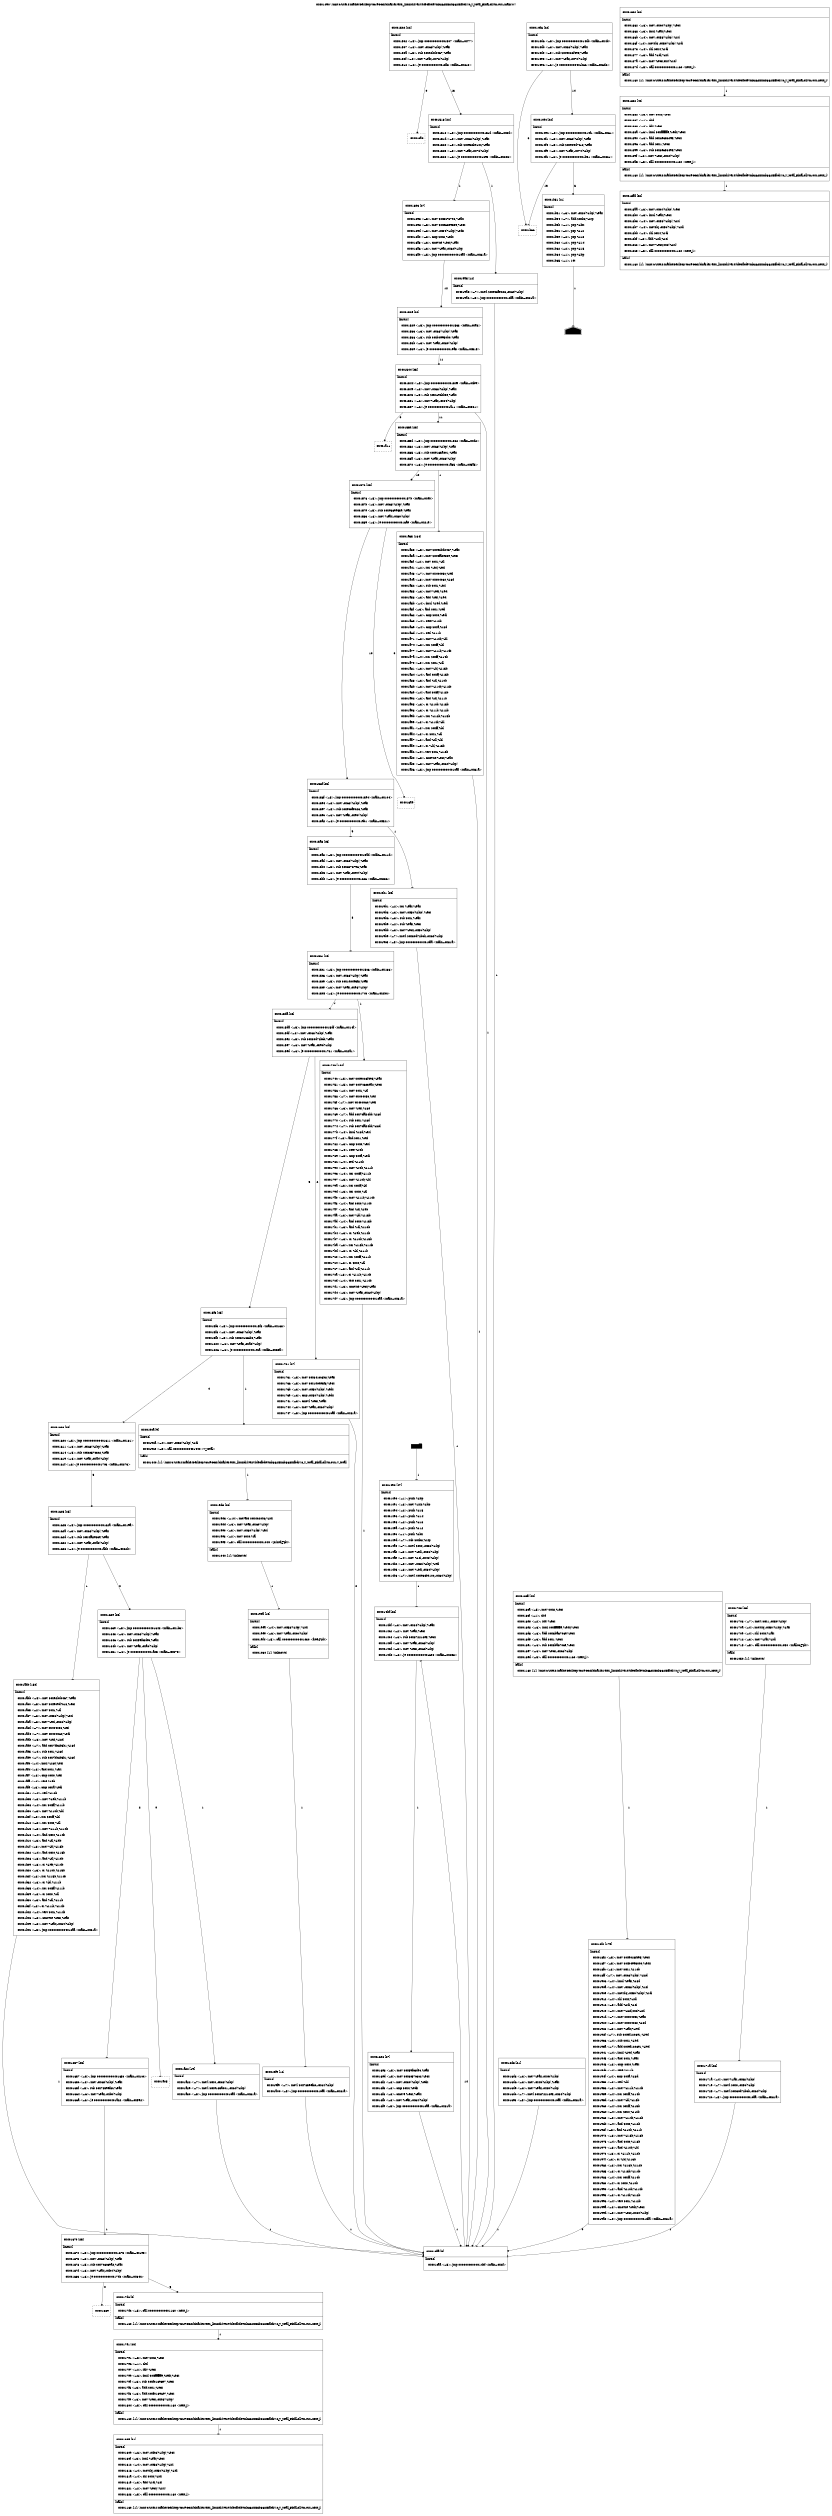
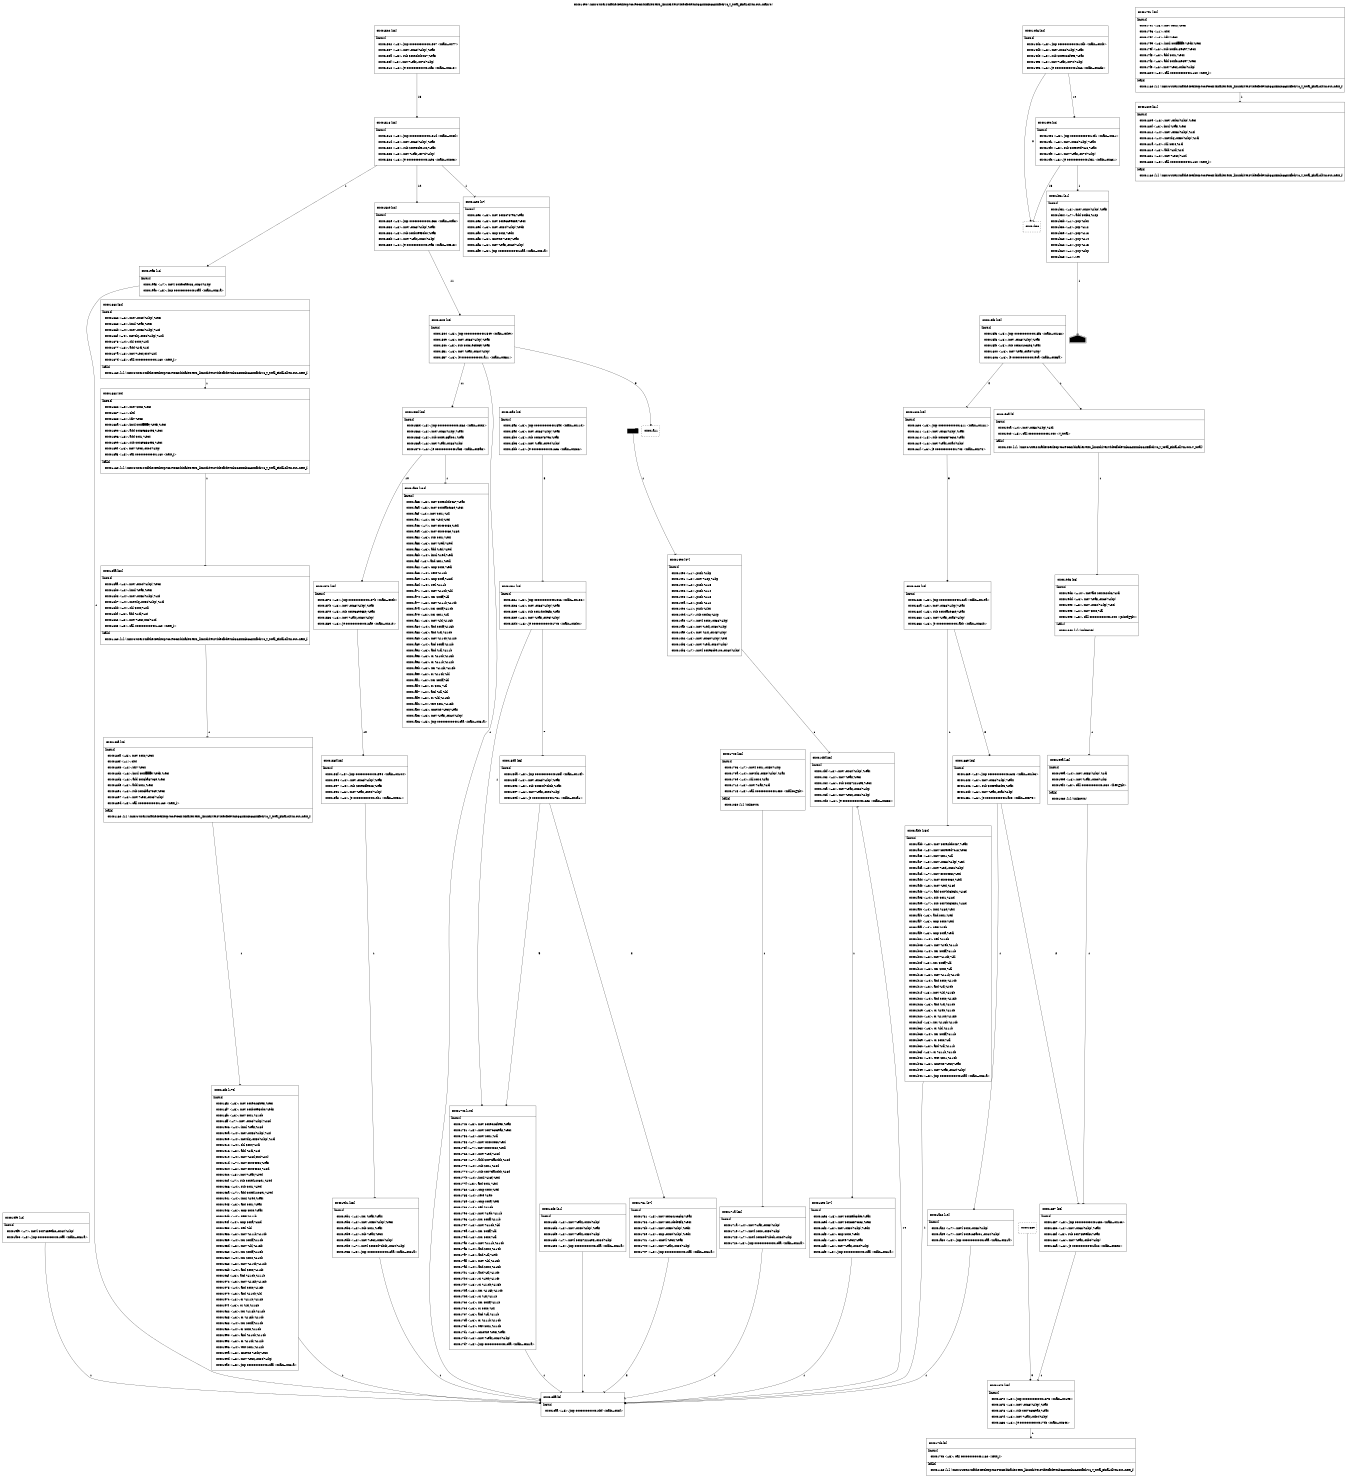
(416, 139) -> none
(574, 186) -> (1079, 186)
(443, 283) -> (417, 183)
none -> (207, 691)
(406, 803) -> none
(351, 831) -> none
(280, 1182) -> (523, 954)
(478, 1510) -> none
(297, 1862) -> (1085, 1004)
(160, 2082) -> none
(582, 2230) -> (342, 1375)
(170, 2287) -> (1032, 1433)
(103, 2293) -> (1029, 1306)
(218, 2334) -> none
